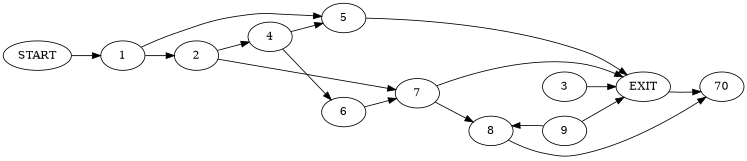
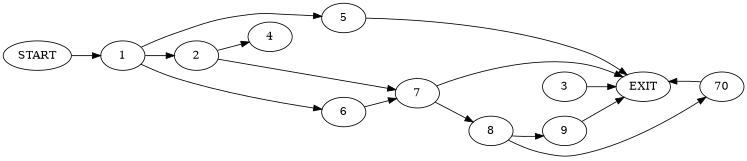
(303, 28) -> none
(301, 68) -> (226, 91)
(681, 92) -> (689, 81)
(532, 125) -> (524, 136)
